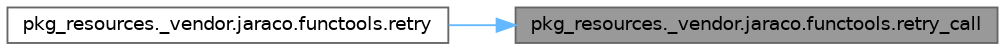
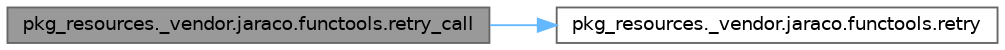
(473, 25) -> (514, 25)
